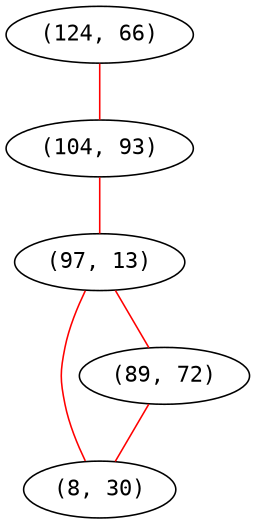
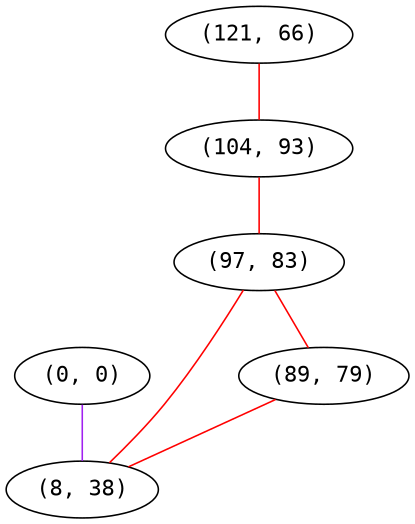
(100, 35) -> (259, 35)
(100, 262) -> (259, 262)
none -> (82, 376)
(164, 376) -> (324, 376)
(100, 490) -> (82, 490)
